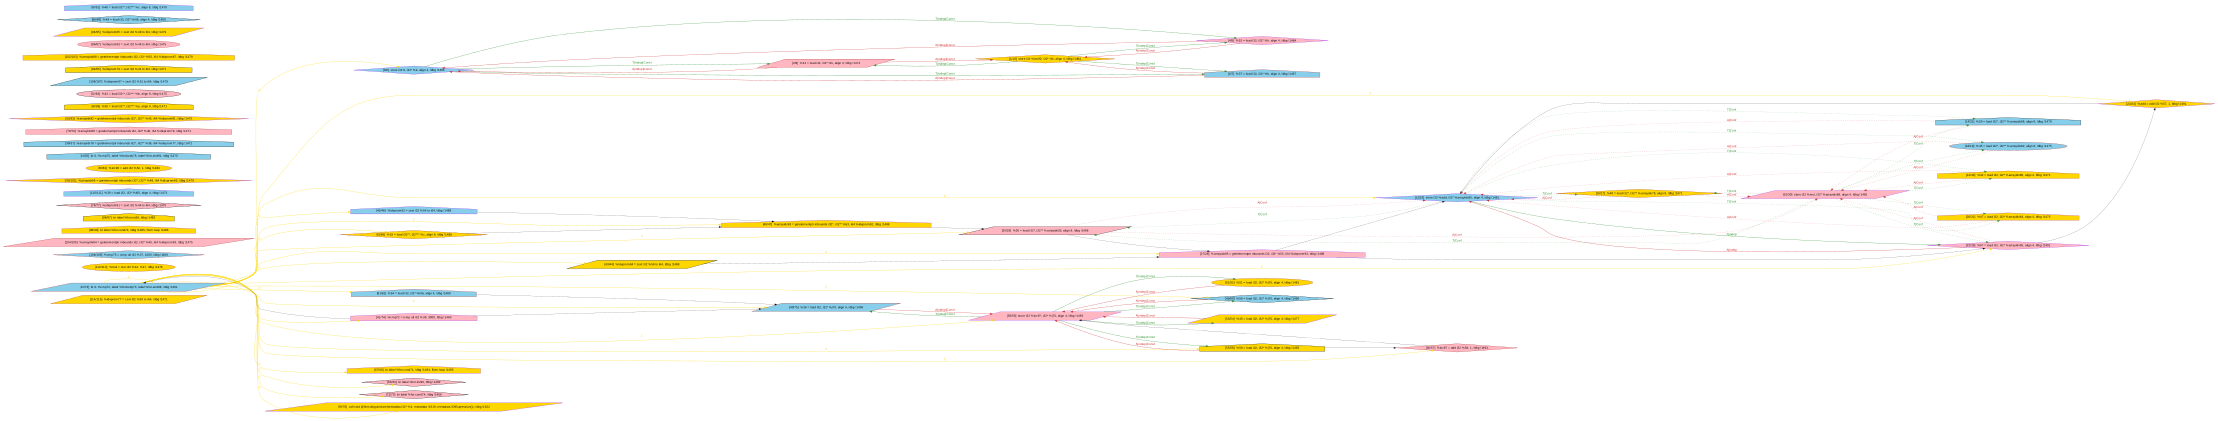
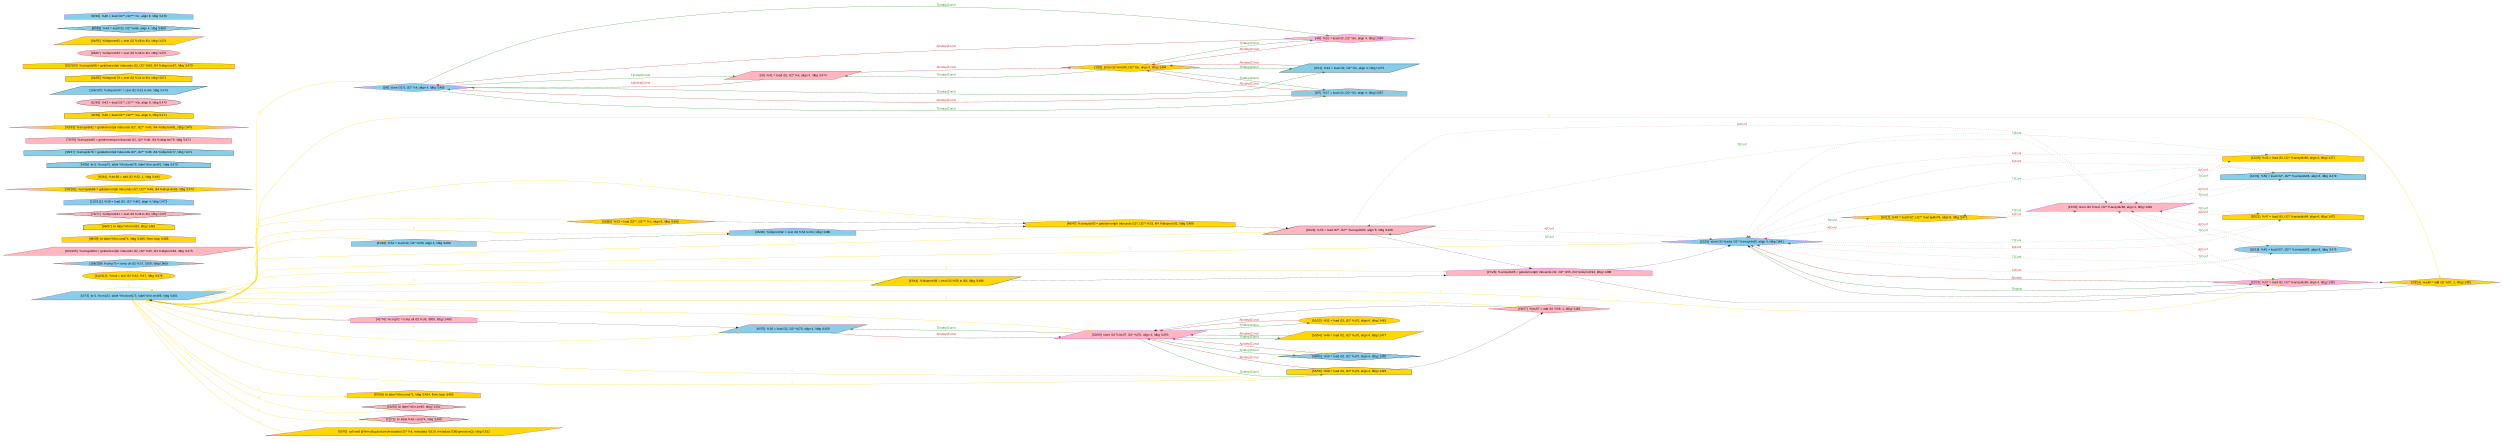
none -> (1349, 68)
(626, 299) -> (598, 238)
(129, 300) -> none
